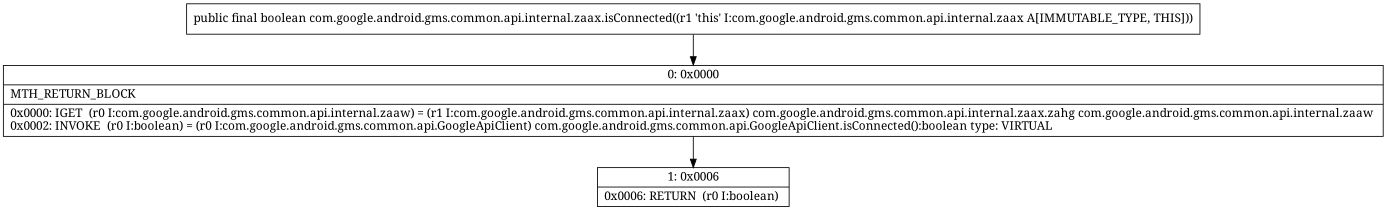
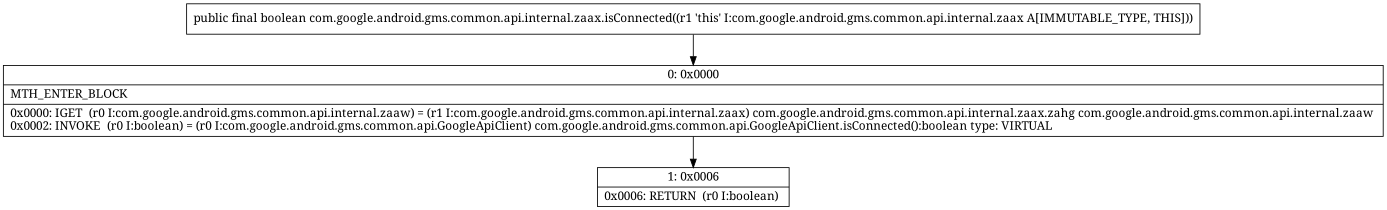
(73, 94) -> (69, 94)
